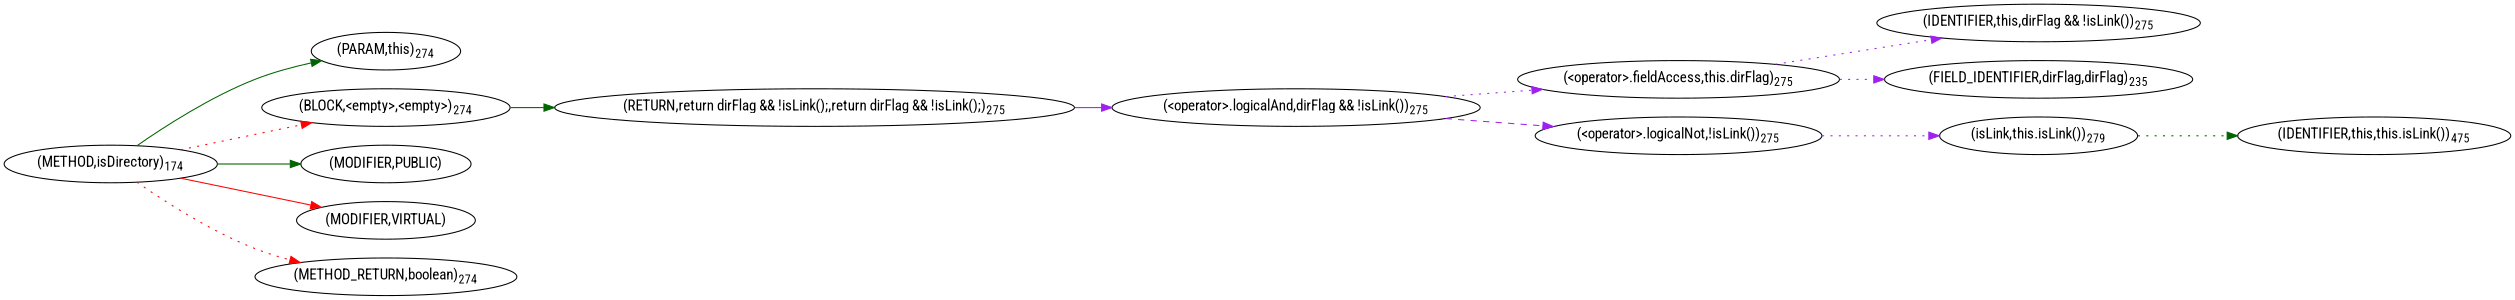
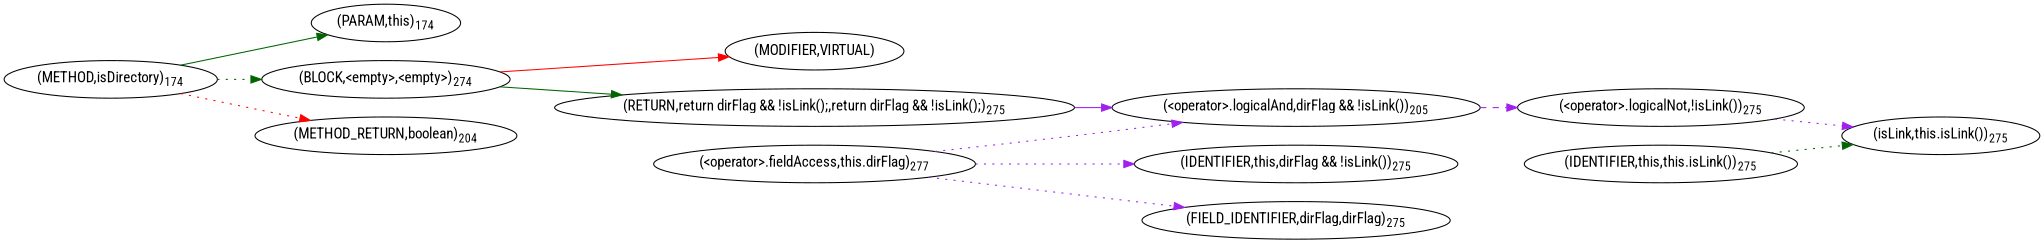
(425, 50) -> (425, 21)
(1784, 78) -> (920, 162)
(2139, 78) -> (1396, 219)
(1489, 93) -> (1053, 138)
(1419, 106) -> (1419, 106)
(2097, 134) -> (1999, 134)
(2461, 134) -> (1748, 162)
(2182, 136) -> (1807, 149)
(241, 137) -> (234, 79)
(386, 164) -> none
(246, 192) -> (609, 65)
(468, 275) -> (468, 134)
